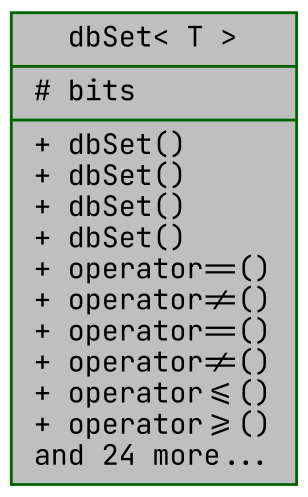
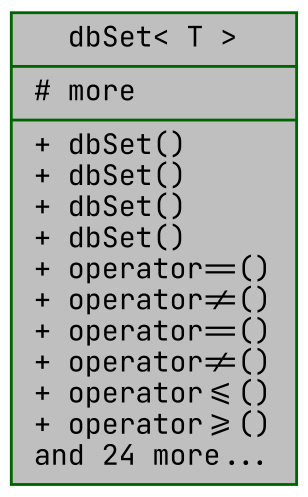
(86, 92) -> (86, 92)
